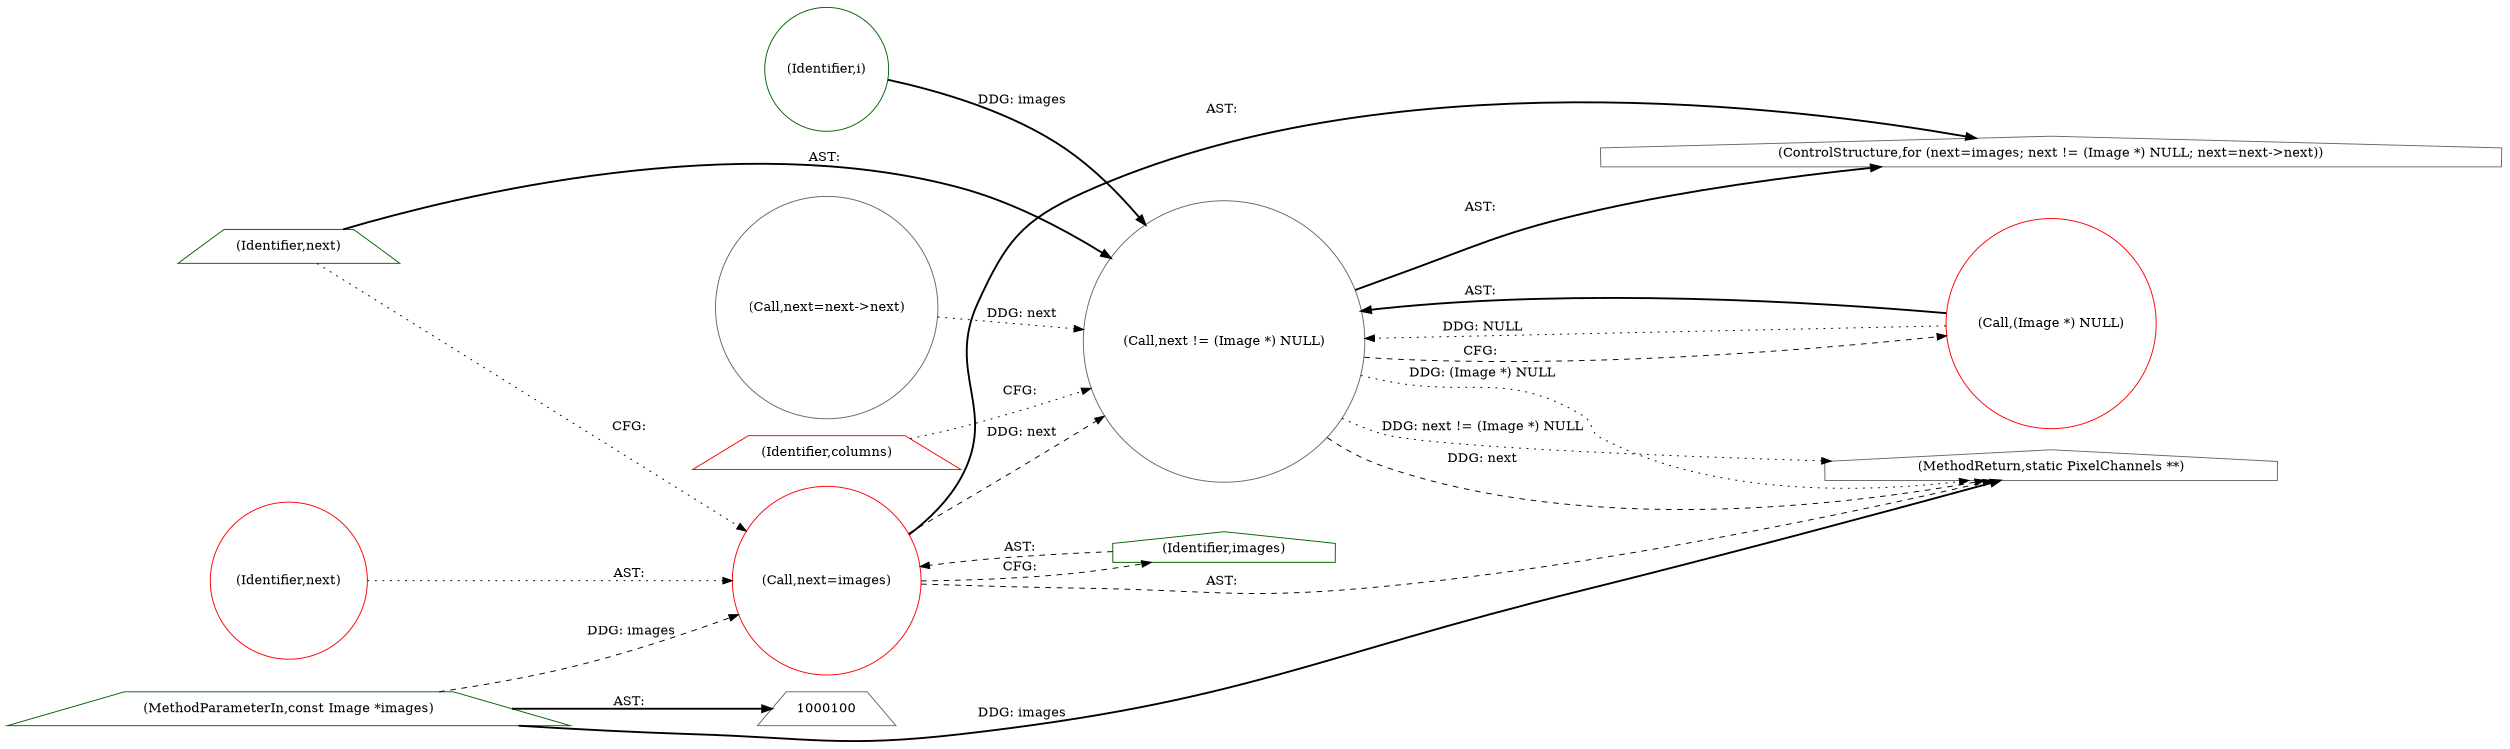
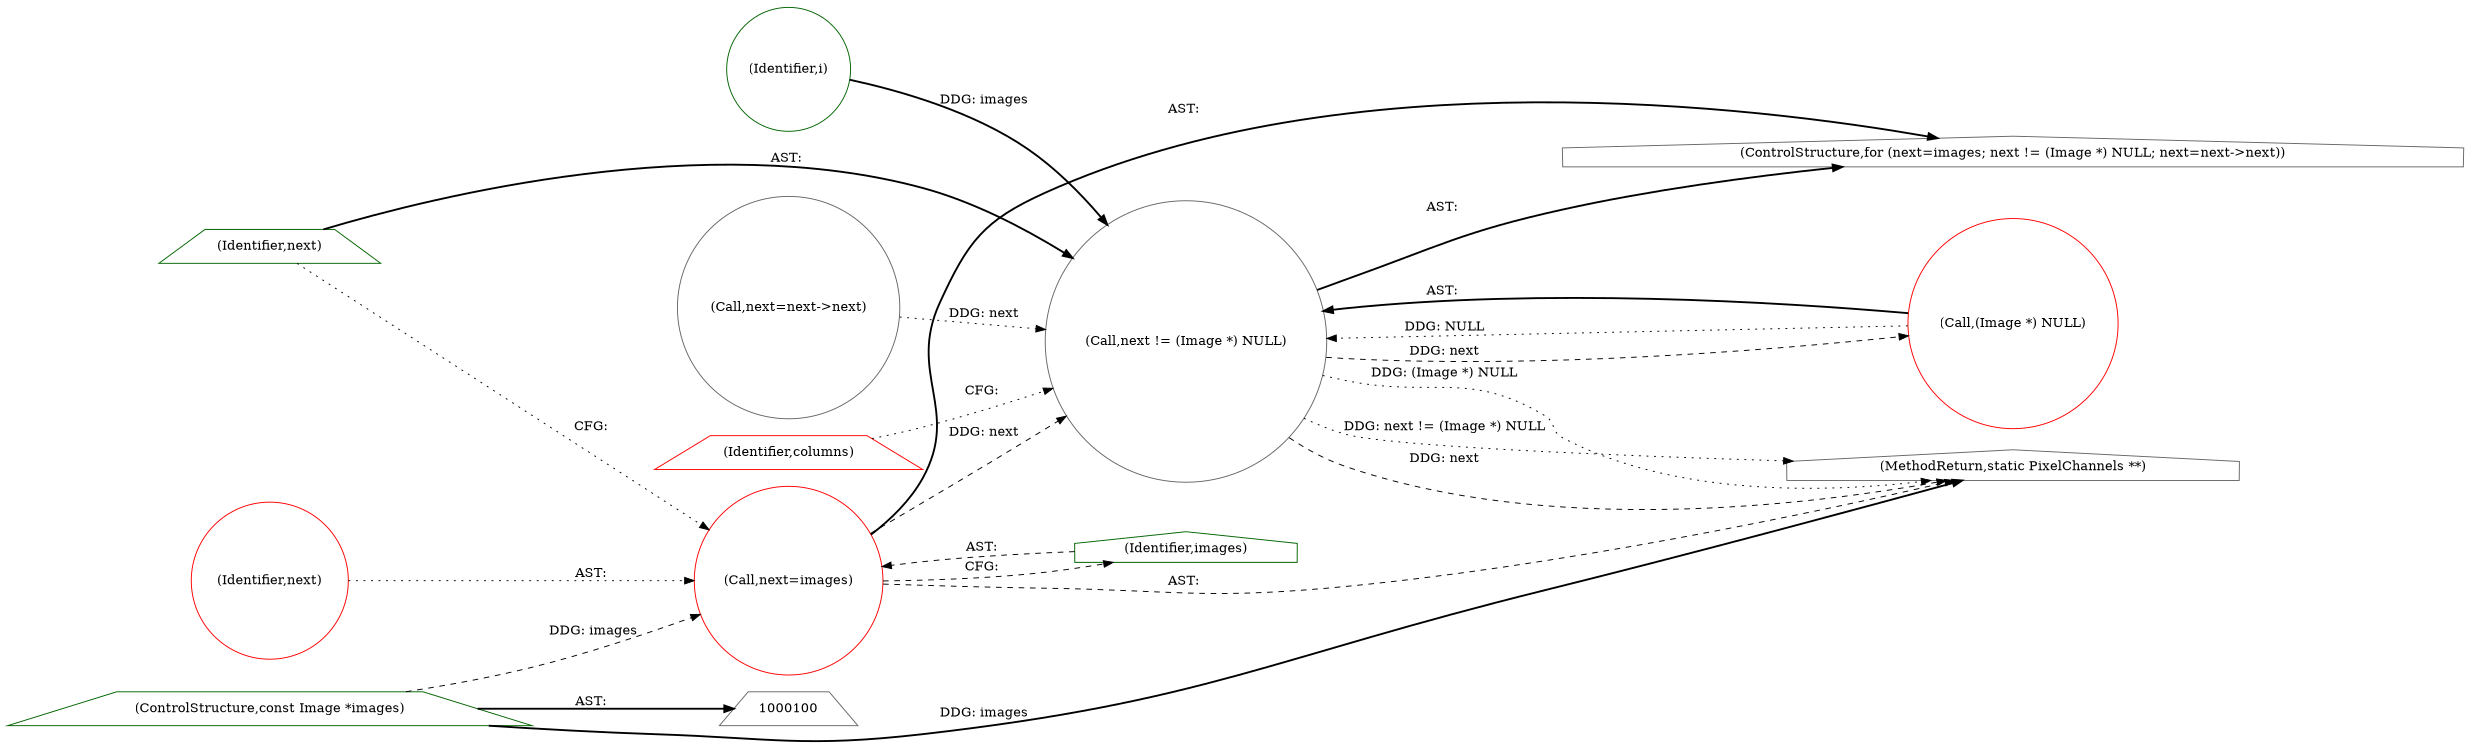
(1483, 351) -> (1444, 351)
(289, 709) -> (270, 709)
